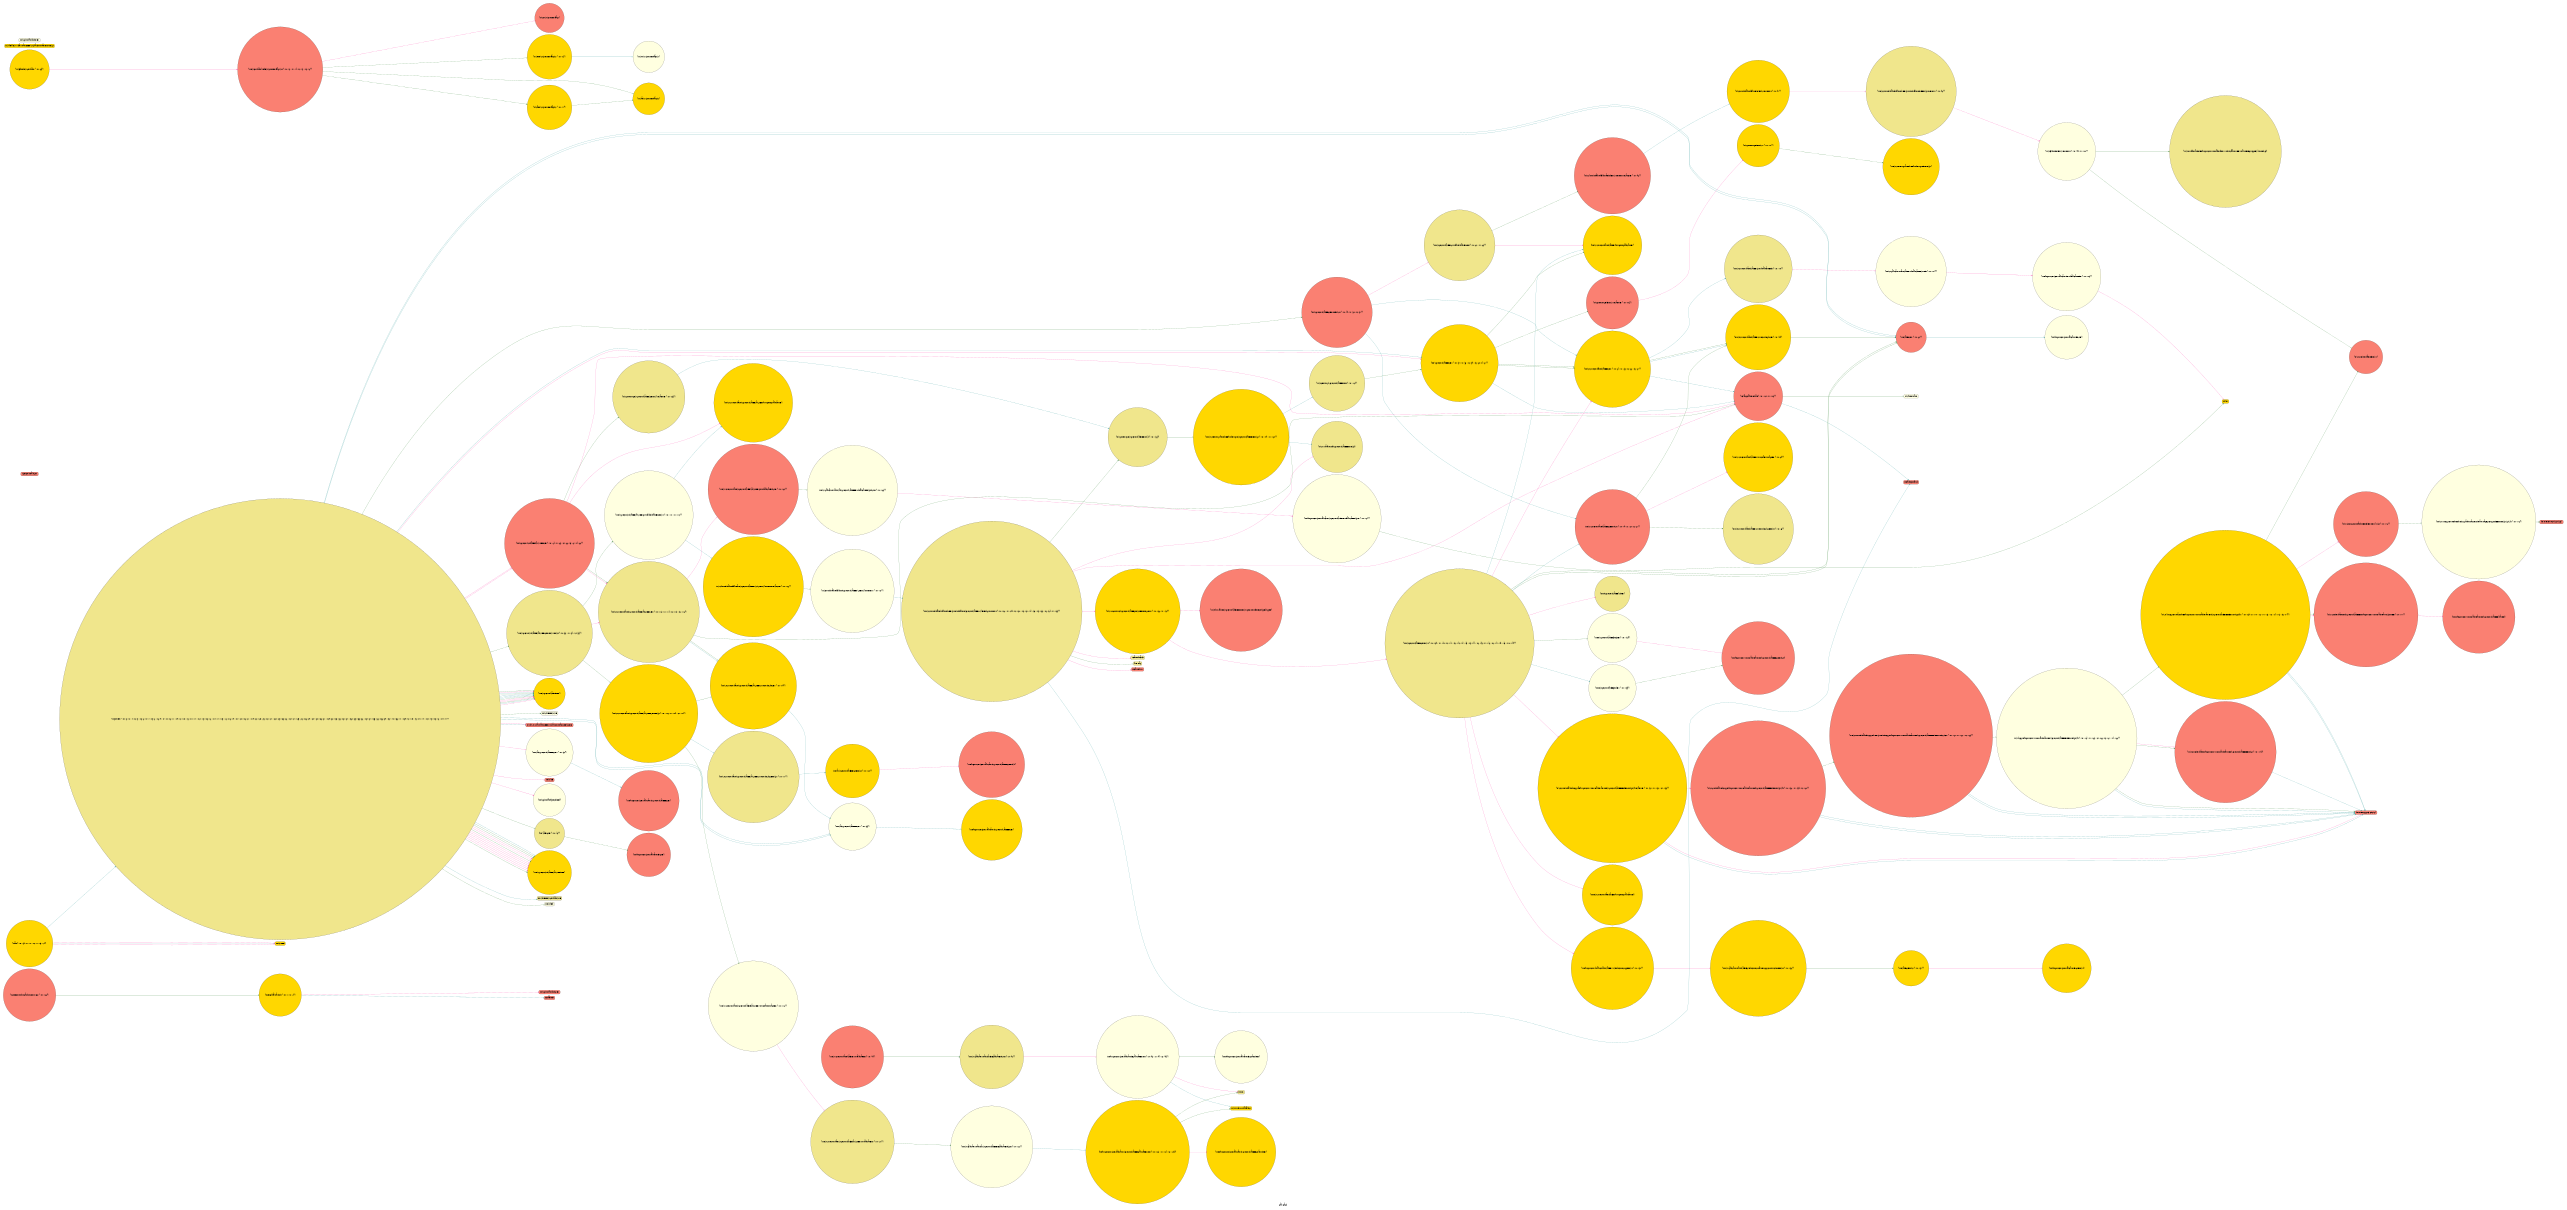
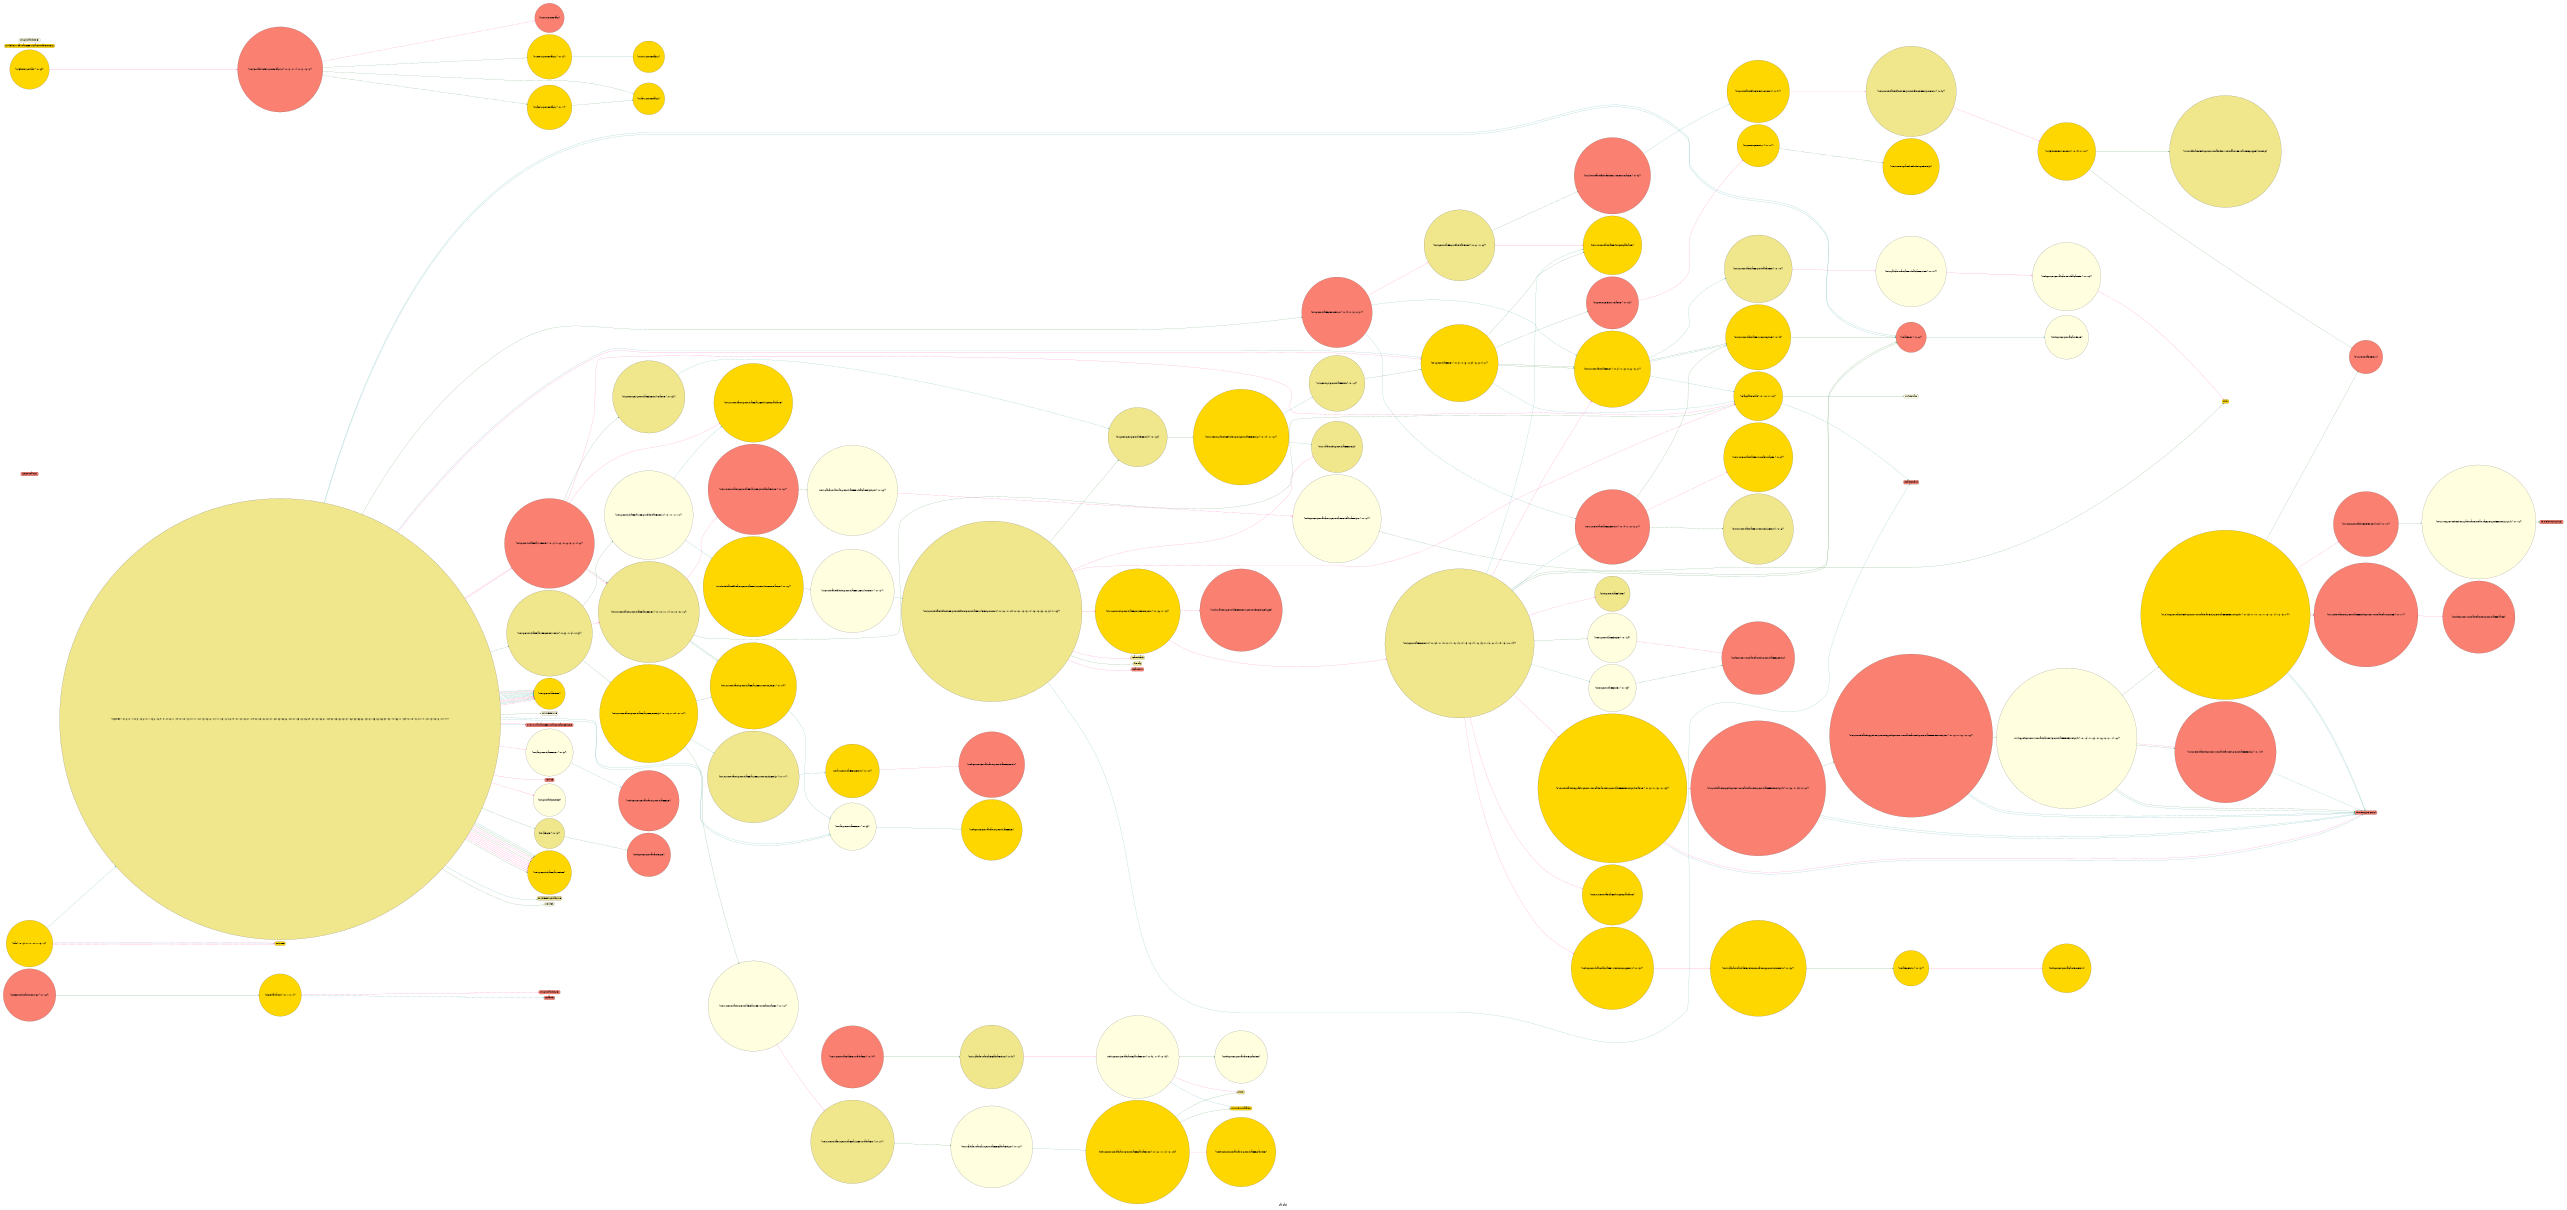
(649, 57) -> (649, 57)
(2067, 152) -> (2067, 152)
(1758, 396) -> (1758, 396)
